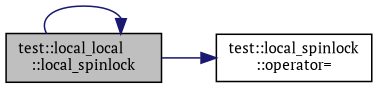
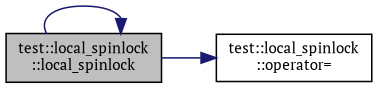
(84, 58) -> (84, 58)
